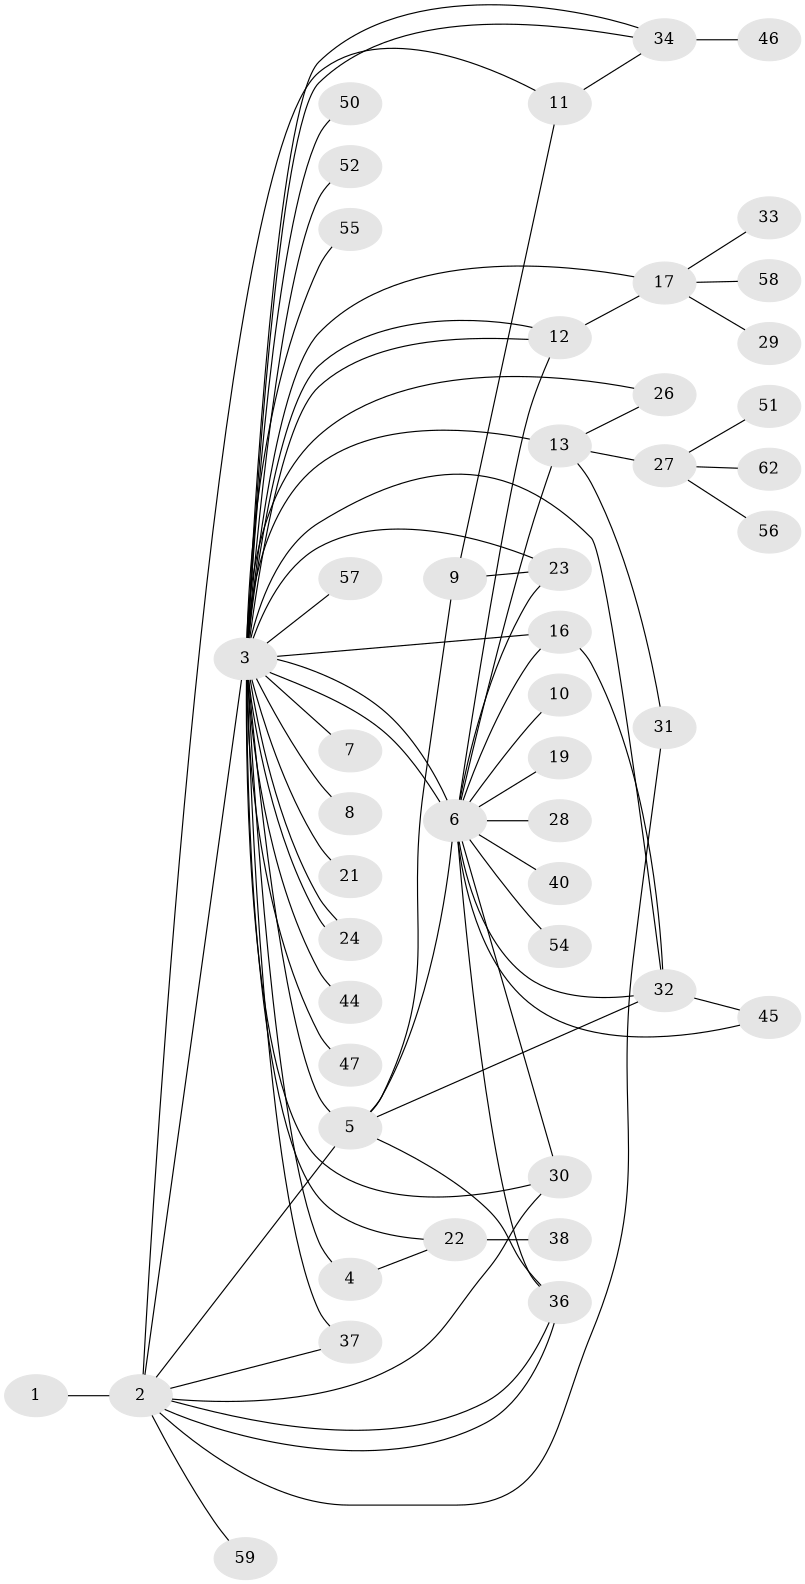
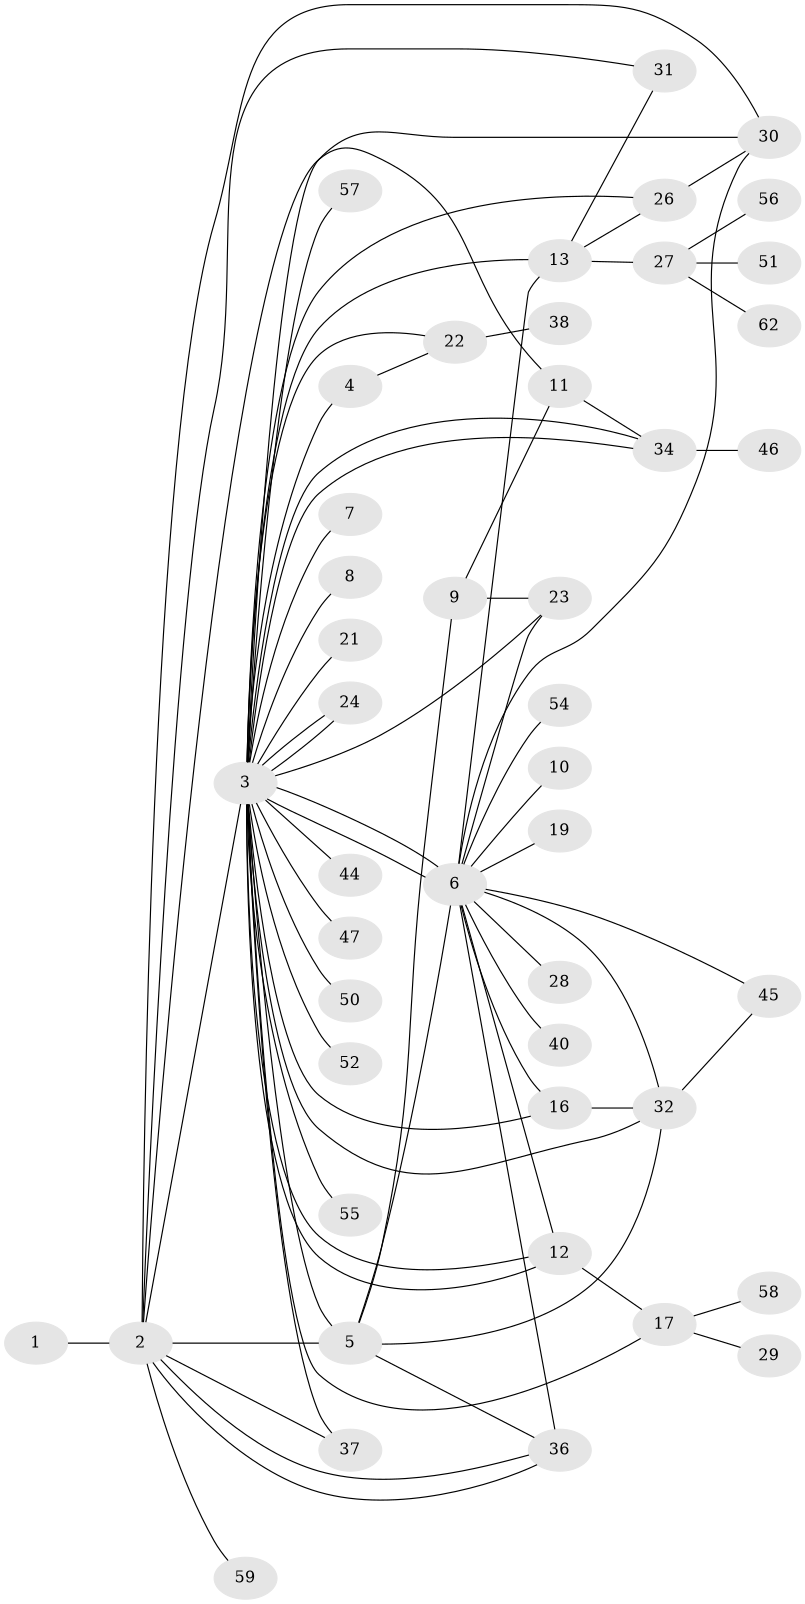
none -> (717, 169)
(769, 218) -> none
